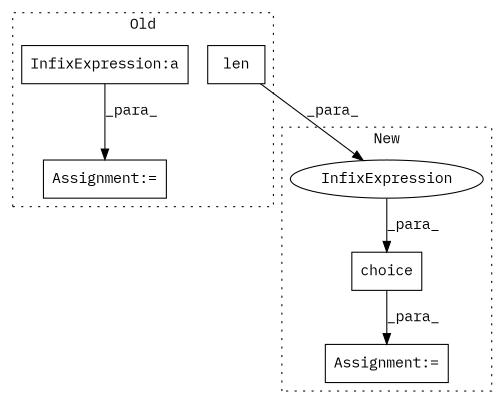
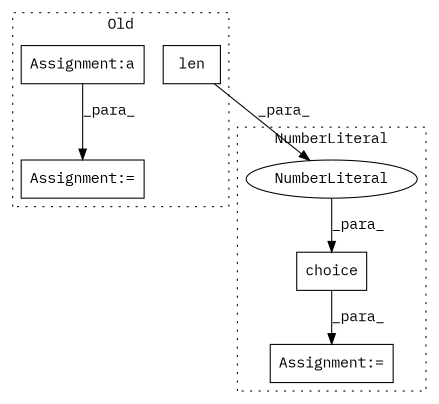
(105, 65) -> (83, 65)
(387, 139) -> (332, 139)
(387, 179) -> (332, 179)
